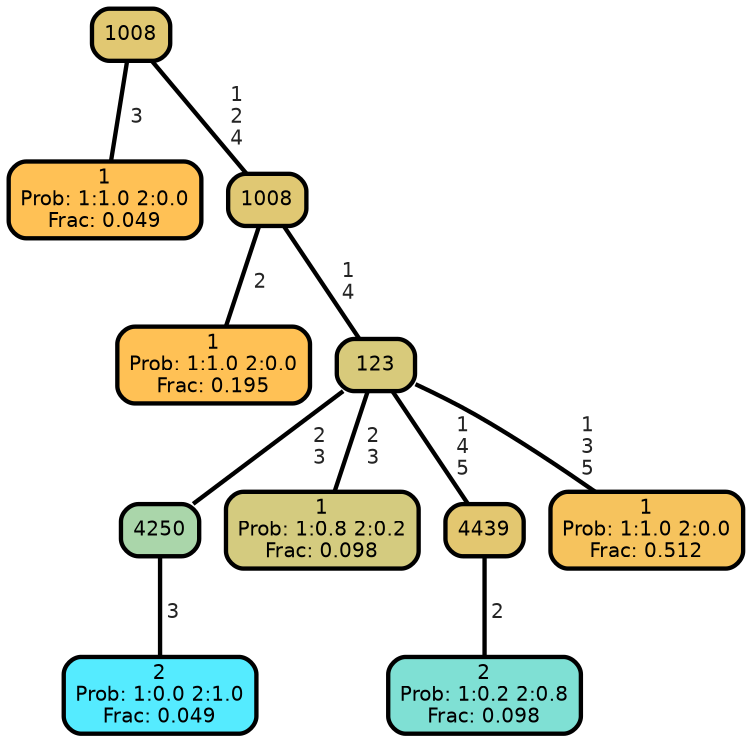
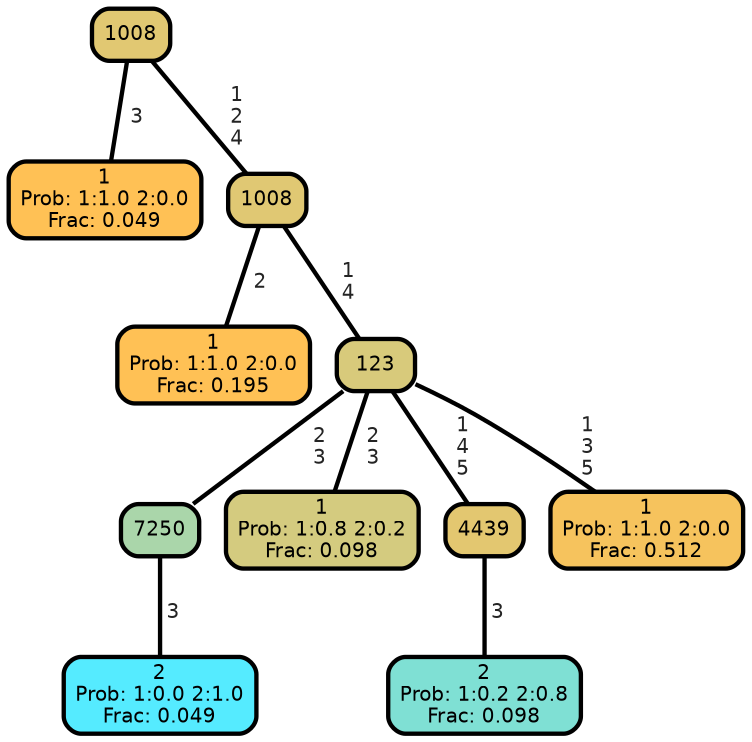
(160, 530) -> (160, 530)
(495, 613) -> (495, 613)
